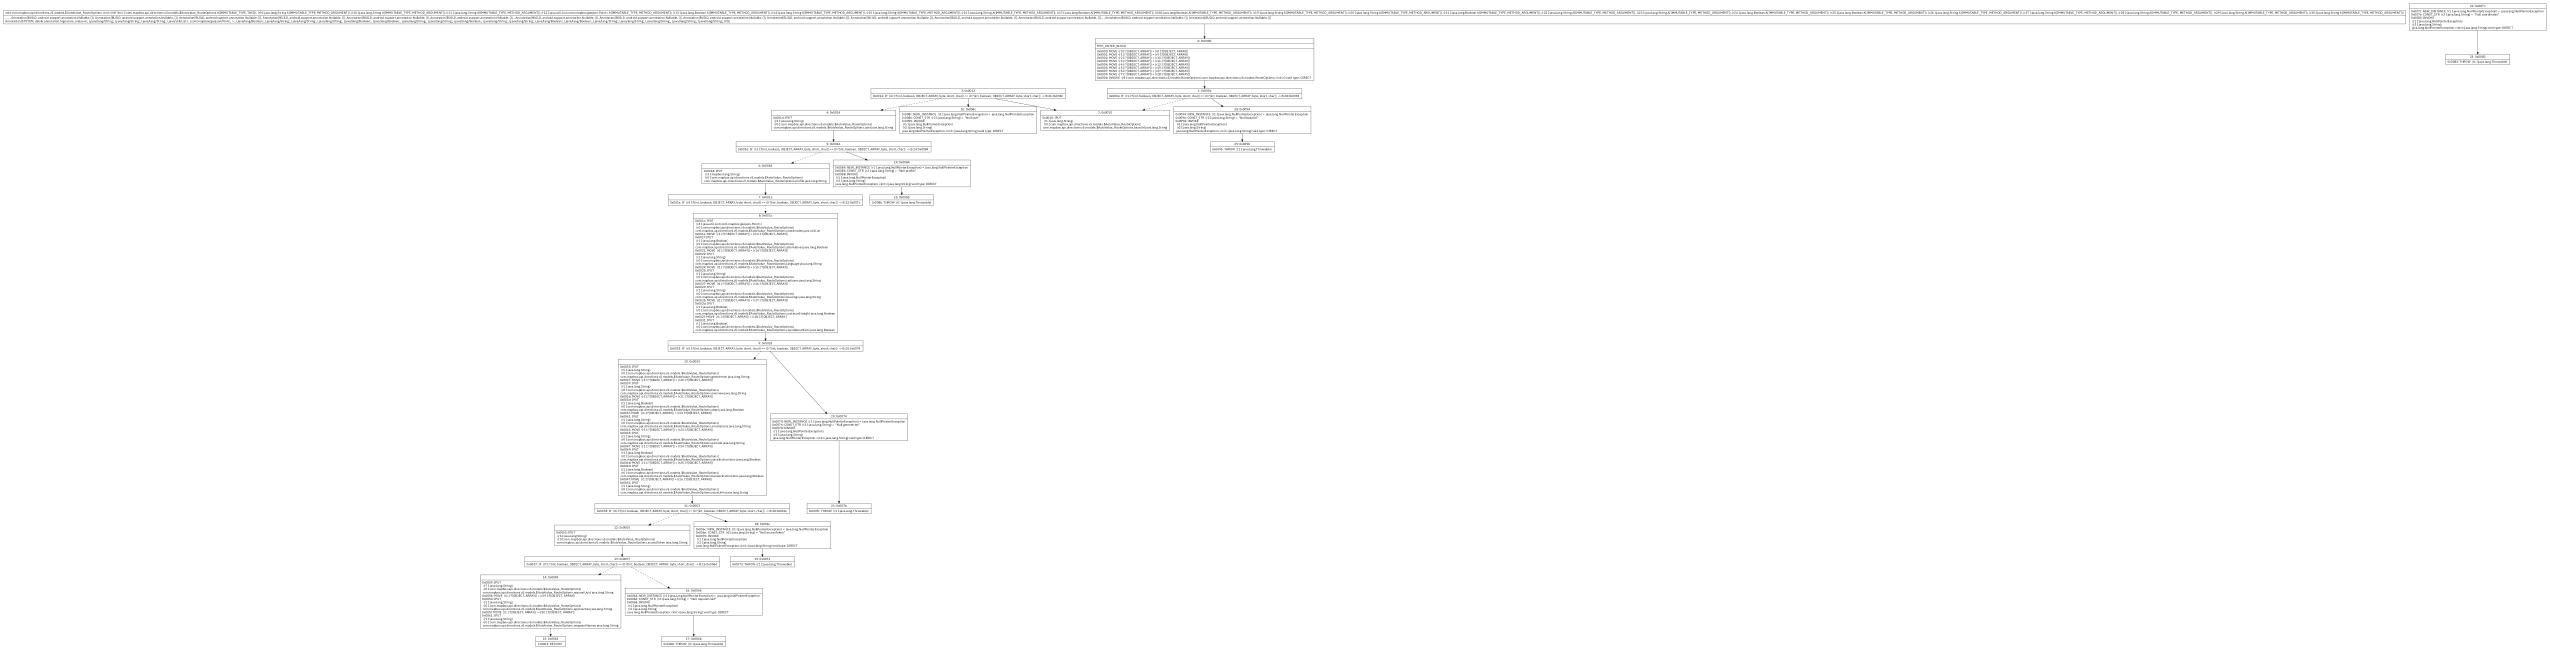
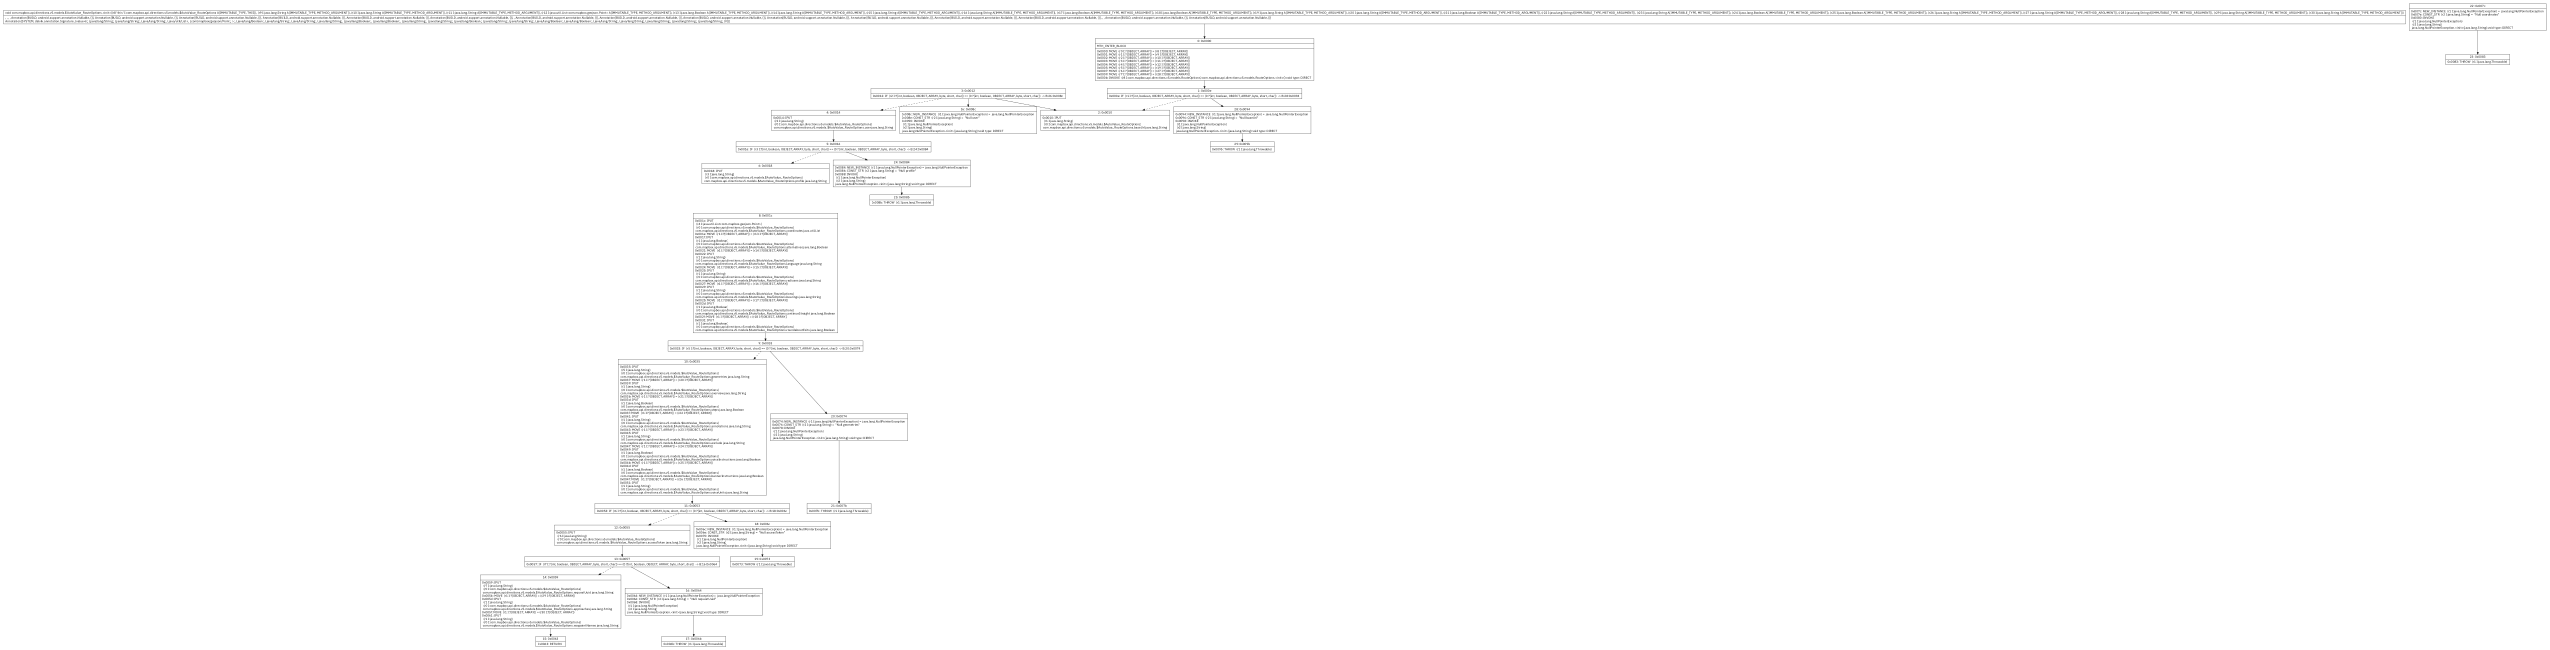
(722, 174) -> (719, 174)
(766, 200) -> none
(649, 577) -> (649, 577)
